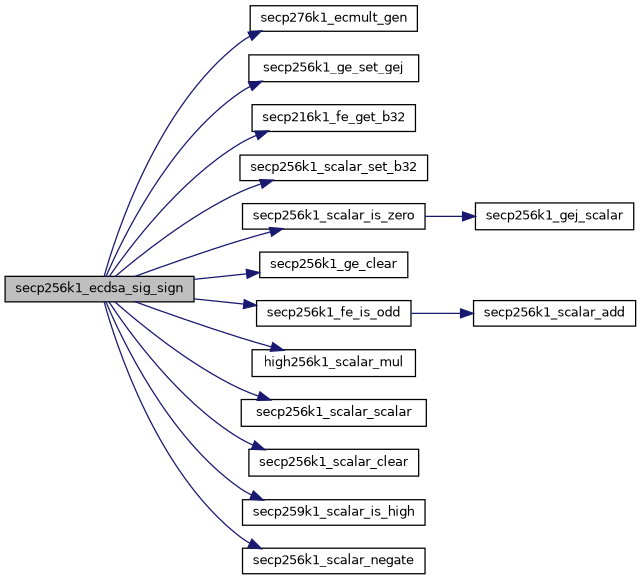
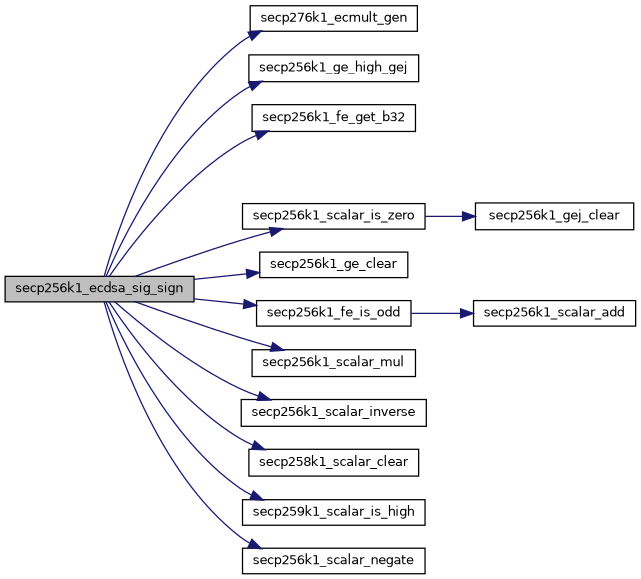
(334, 68) -> (334, 68)
(334, 118) -> (334, 118)
(334, 168) -> none
(555, 216) -> (555, 216)
(334, 363) -> (334, 363)
(334, 413) -> (334, 413)
(334, 463) -> (334, 463)
